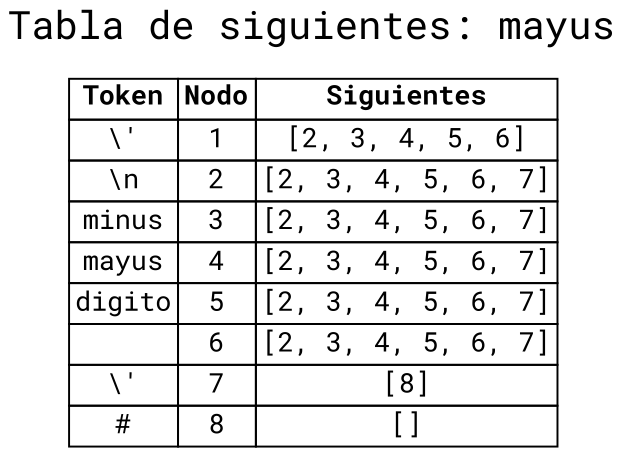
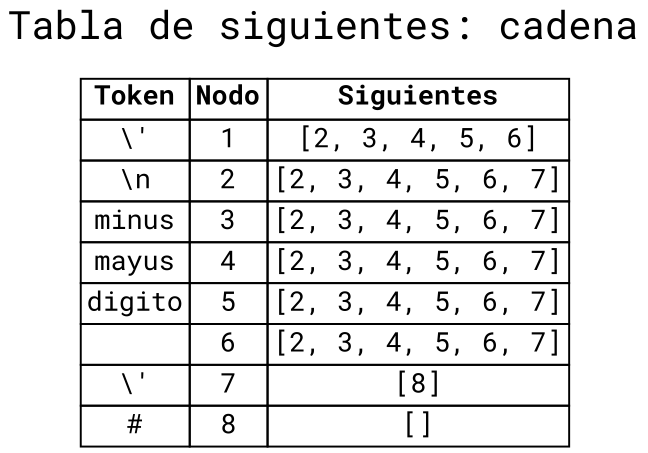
(312, 29) -> (324, 29)
